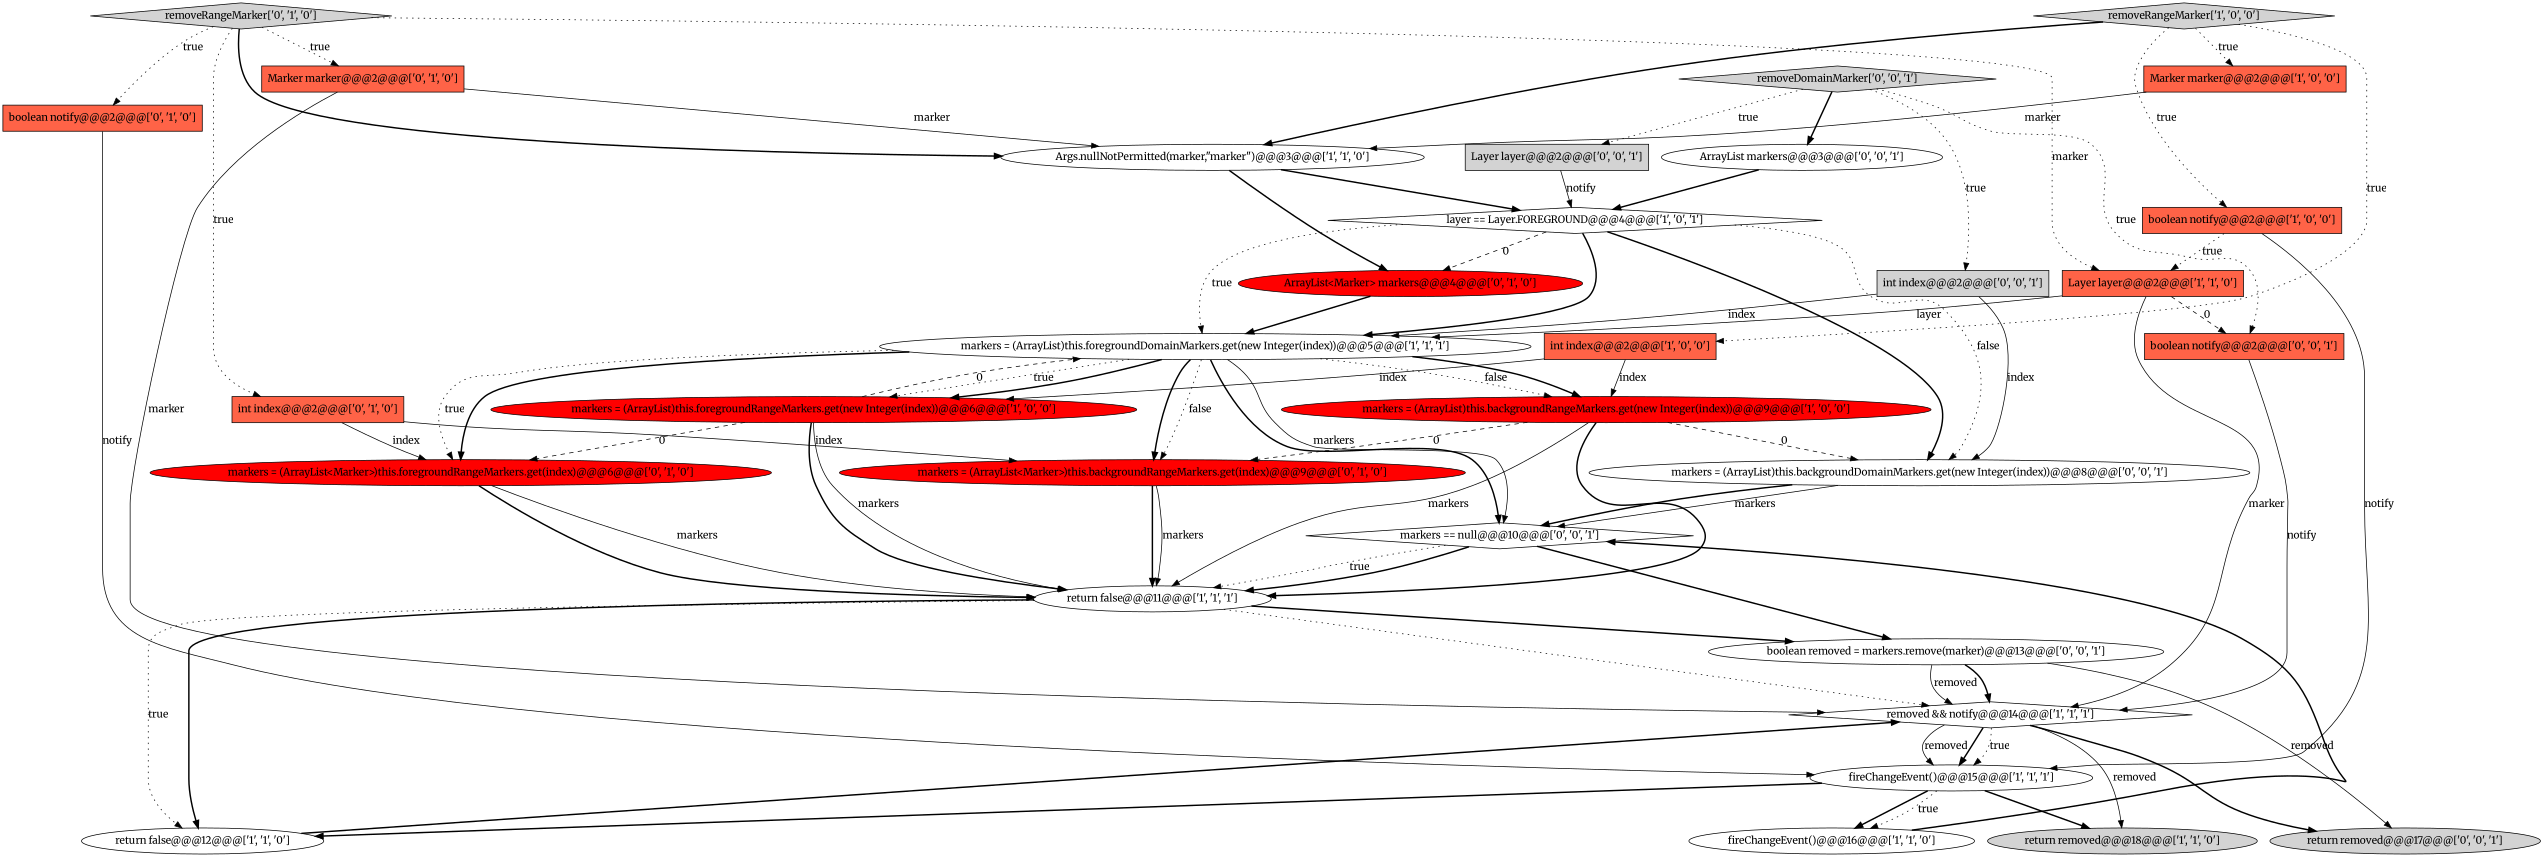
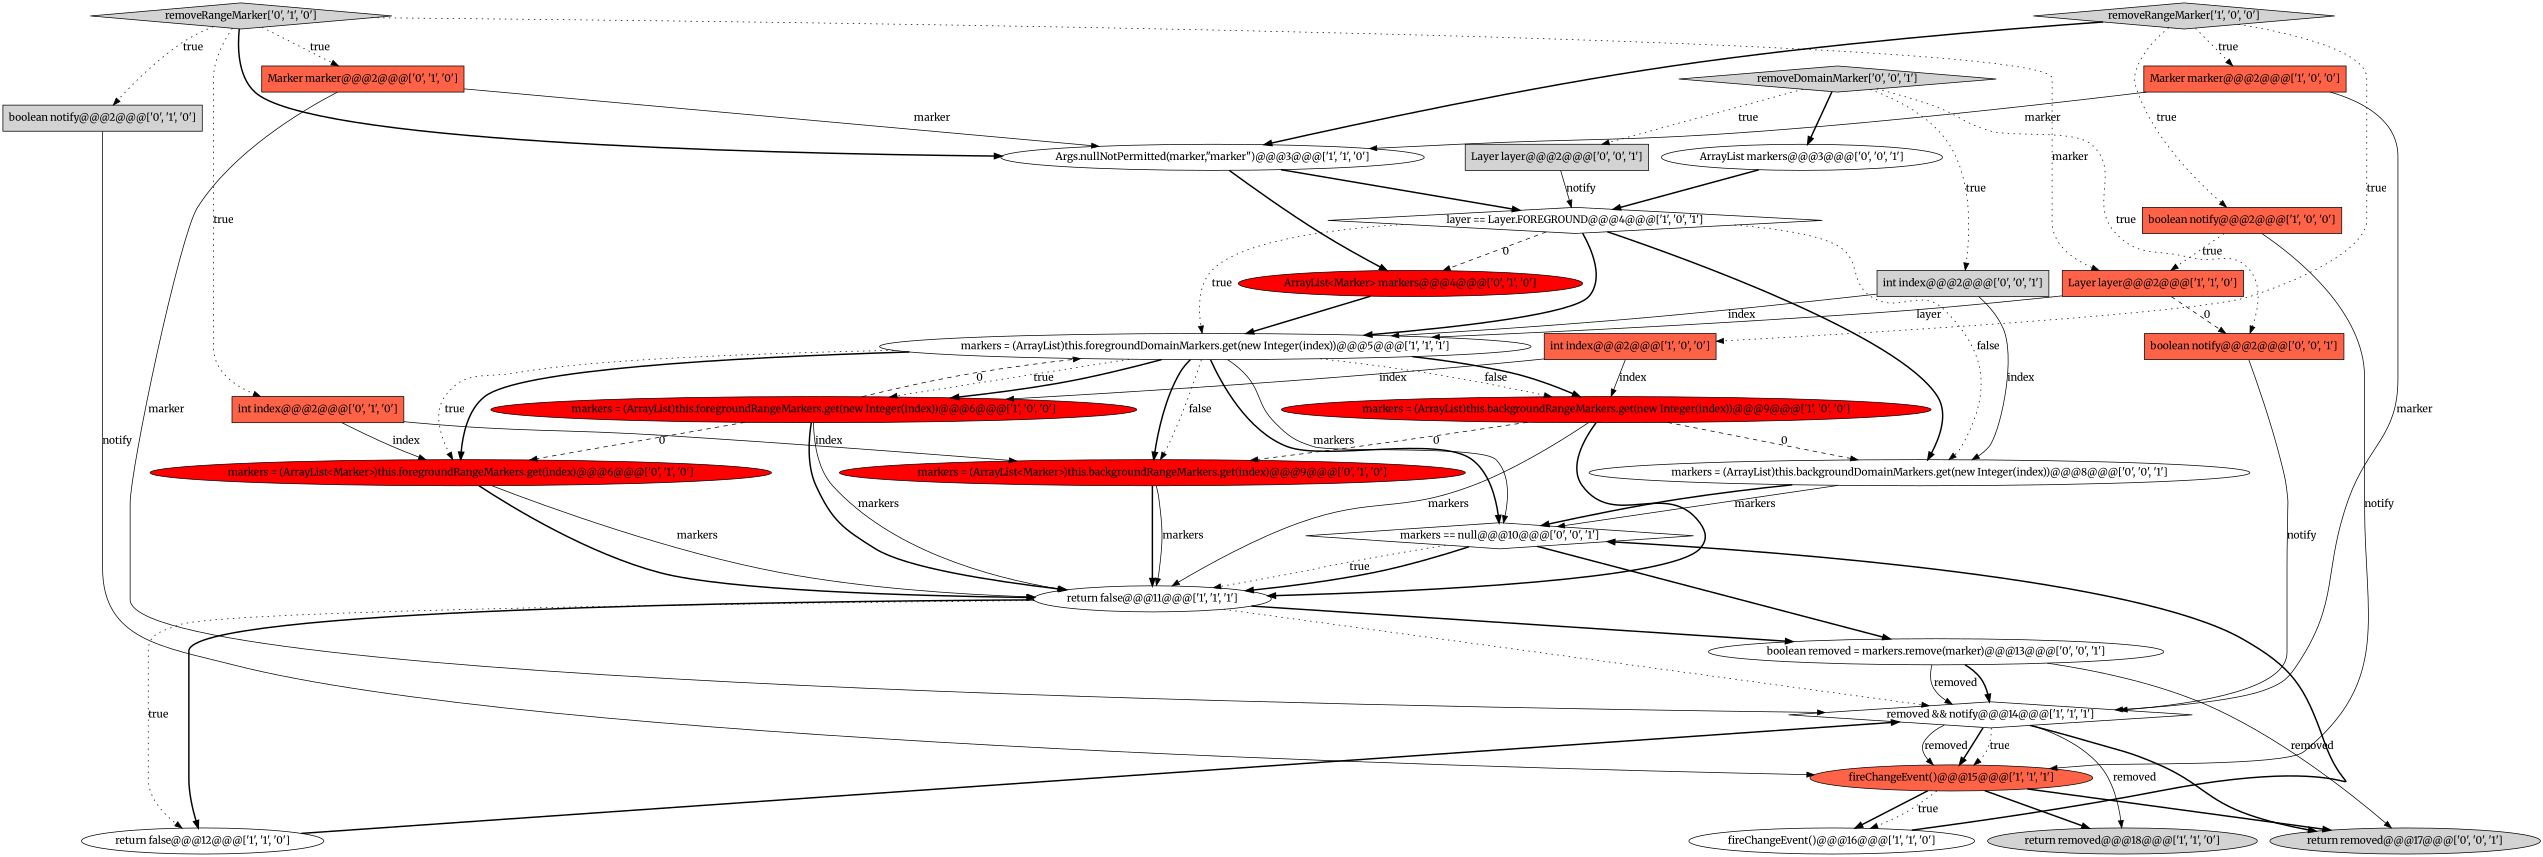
(103, 118) -> (103, 118)
(2244, 508) -> (2370, 457)
(1951, 778) -> (1951, 778)
(1073, 810) -> (2175, 809)
